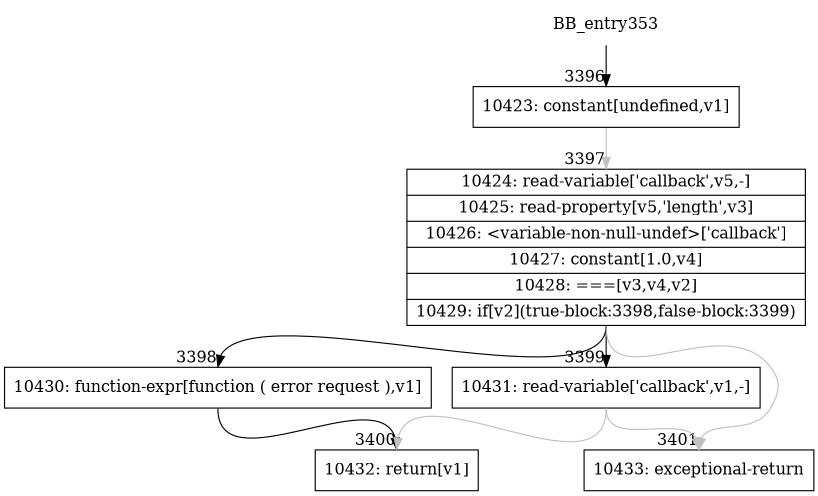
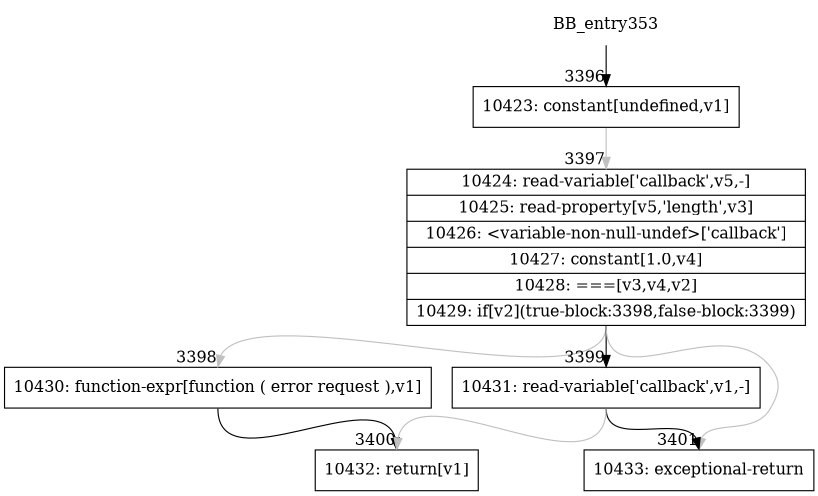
(417, 347) -> (417, 347)
(647, 429) -> (647, 429)
